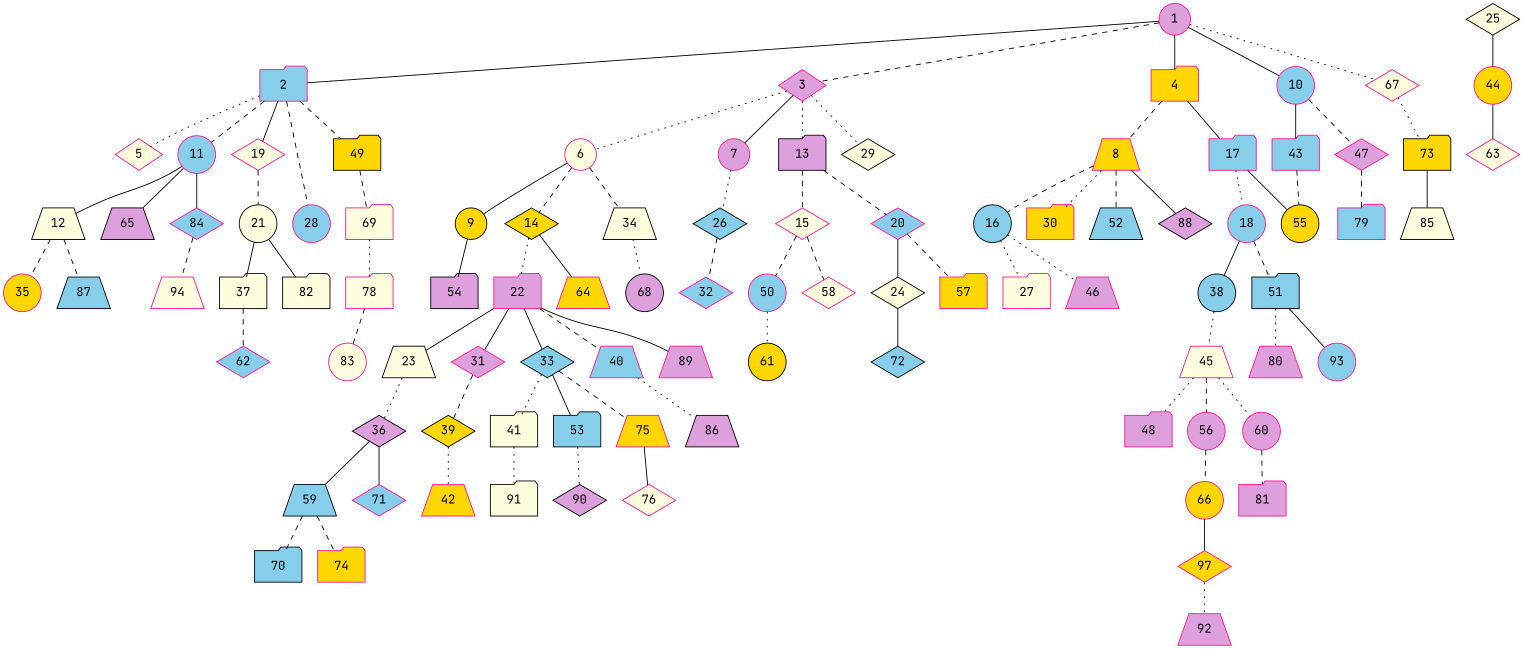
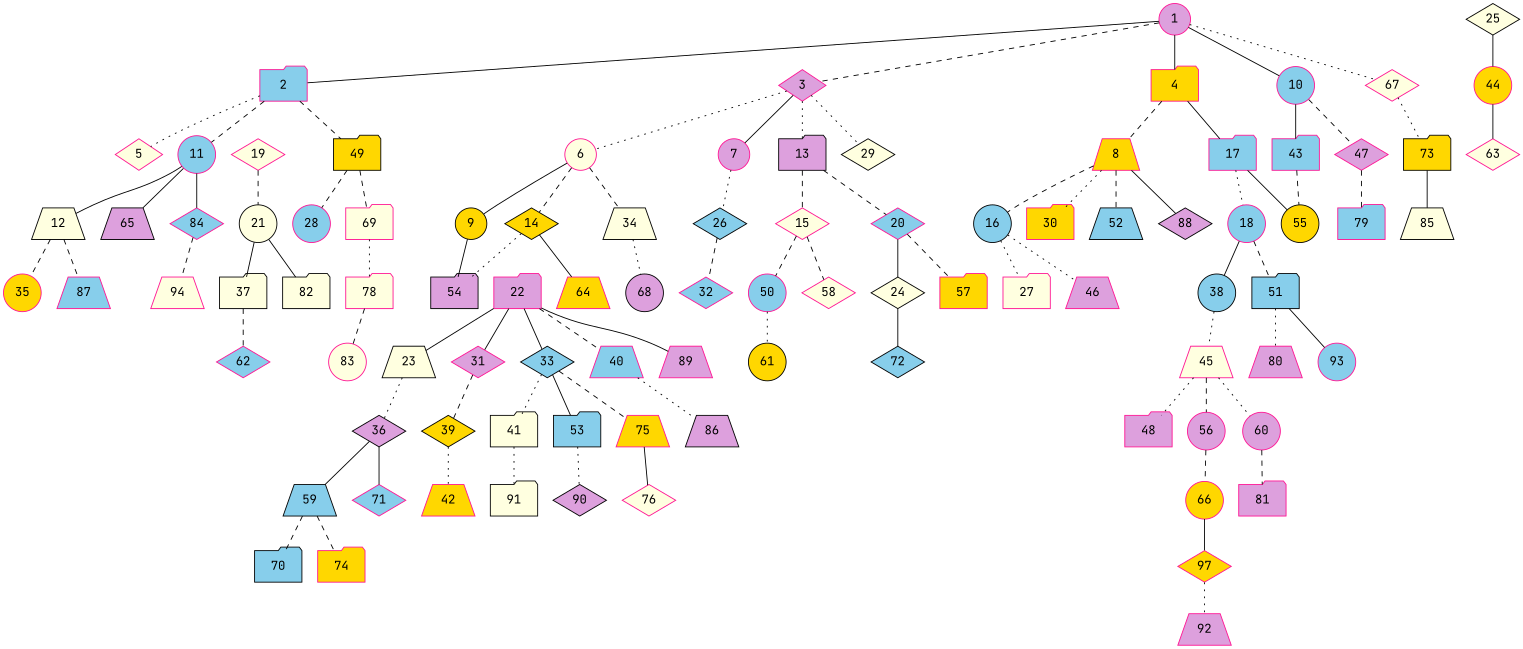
(270, 121) -> none
(297, 153) -> (334, 189)
(525, 257) -> (496, 255)
(84, 293) -> (84, 293)
